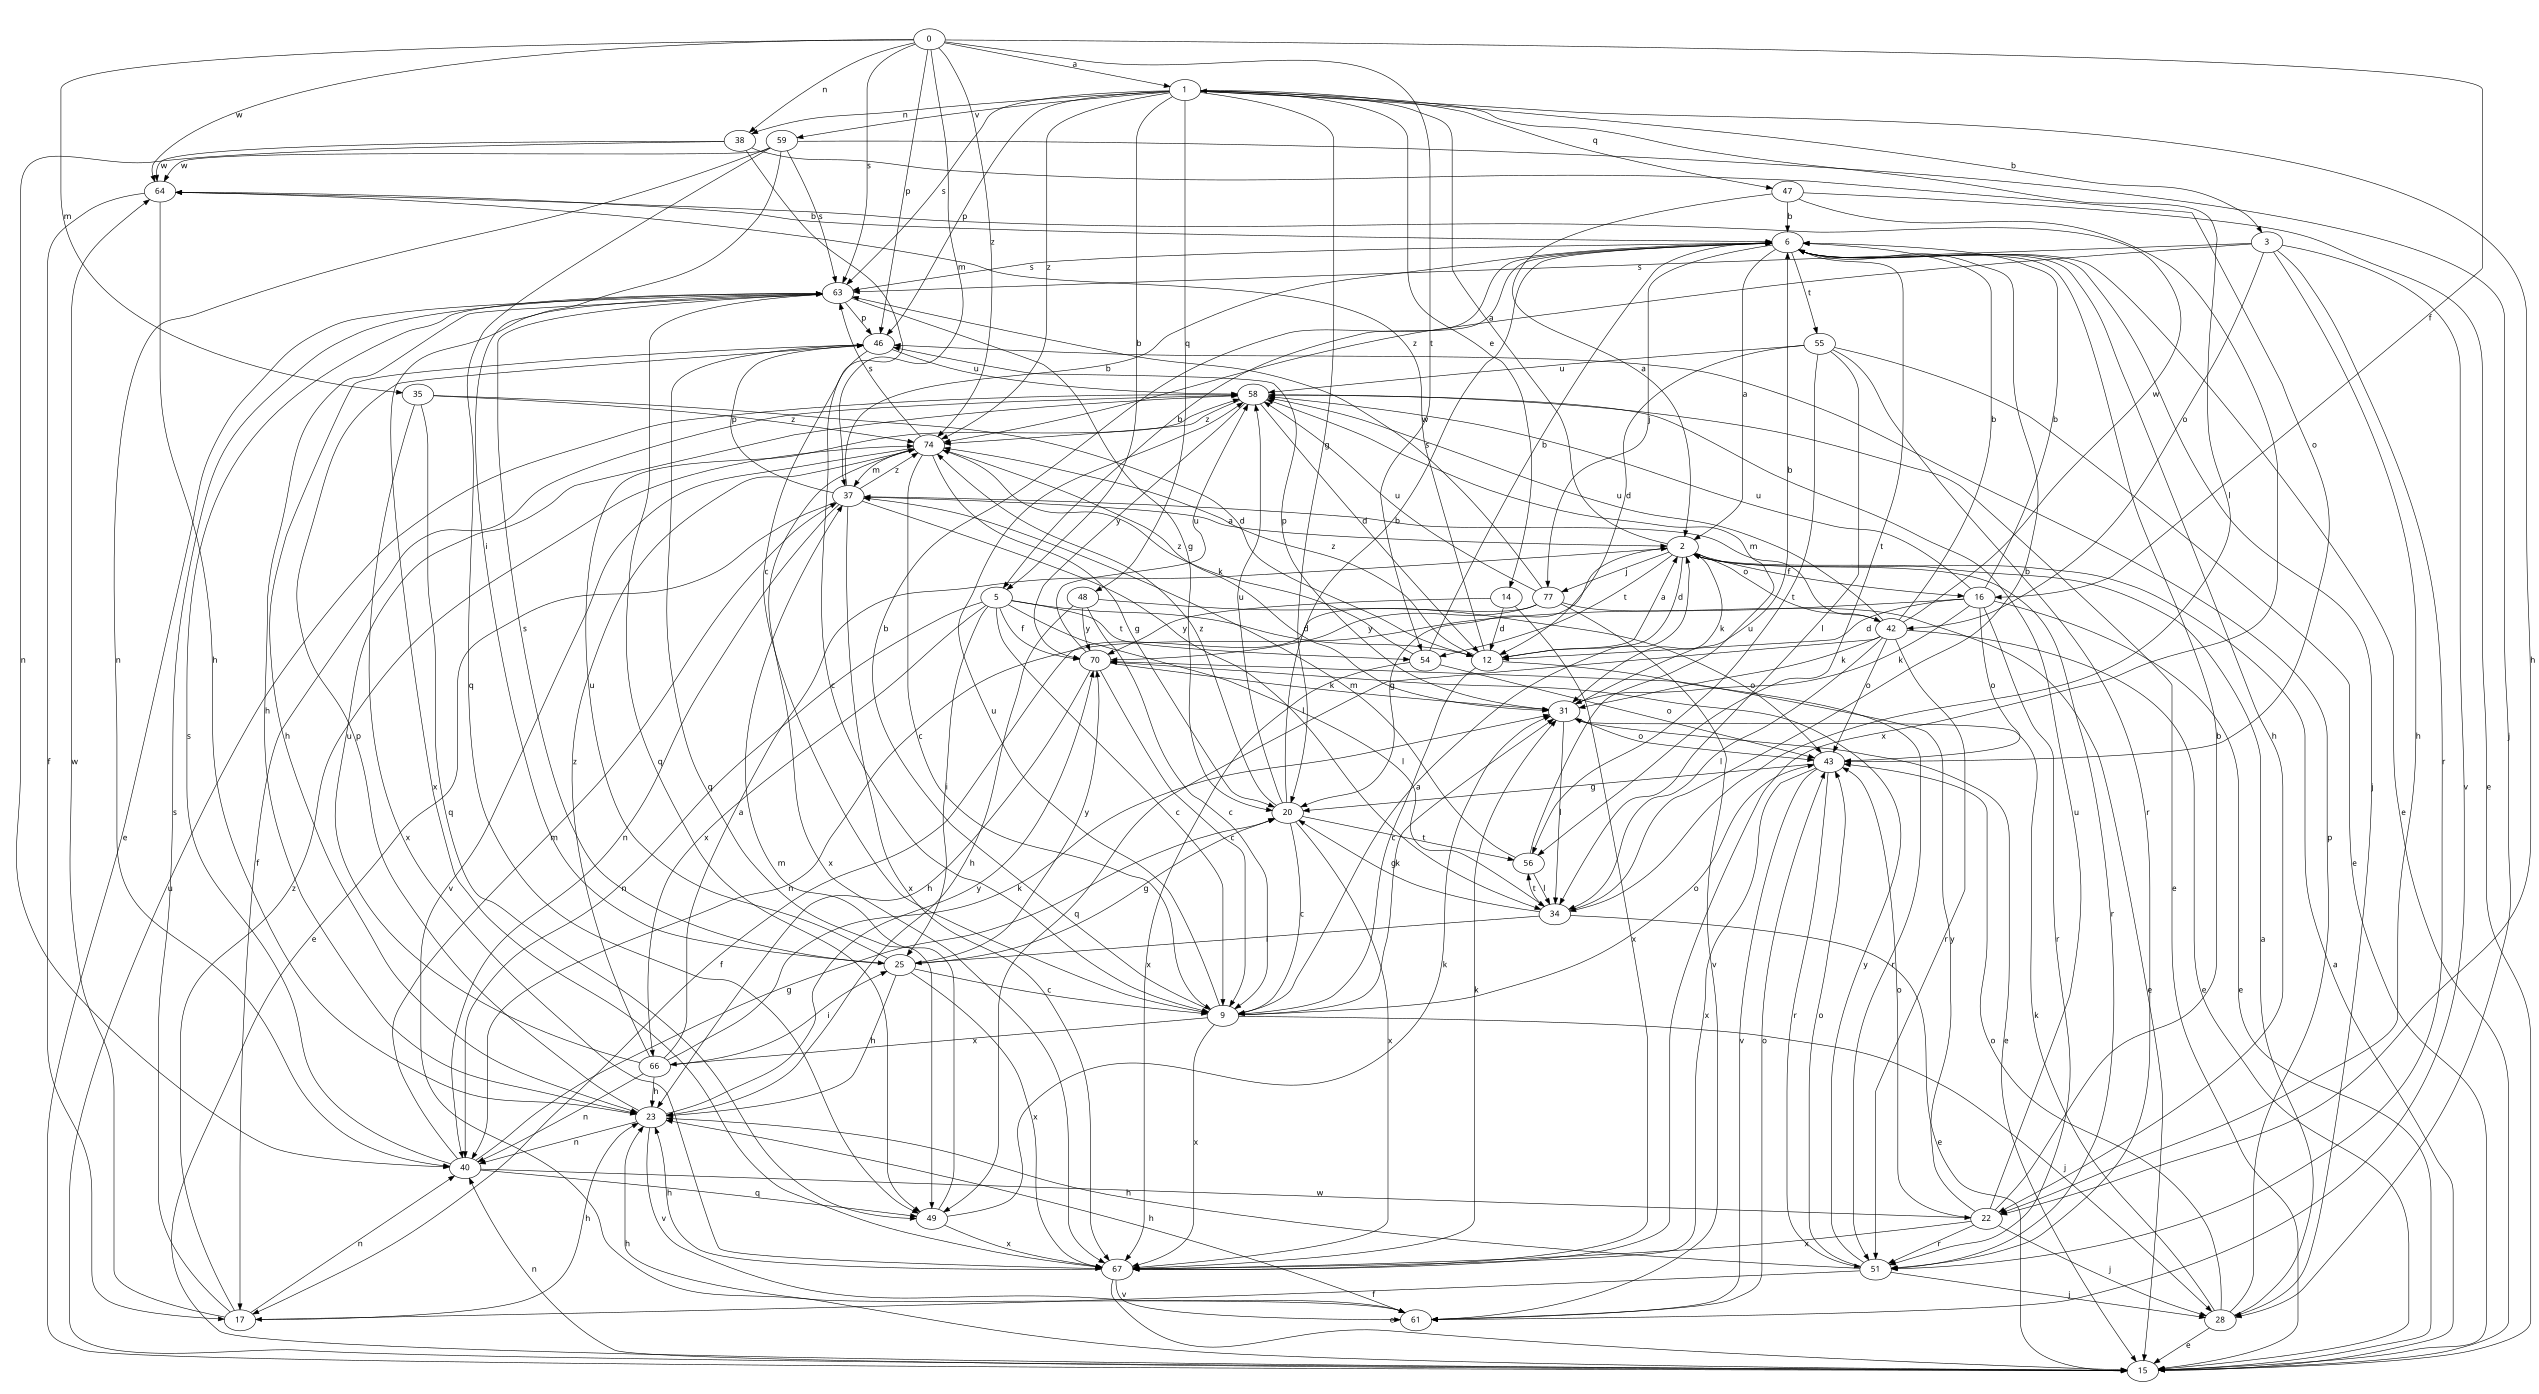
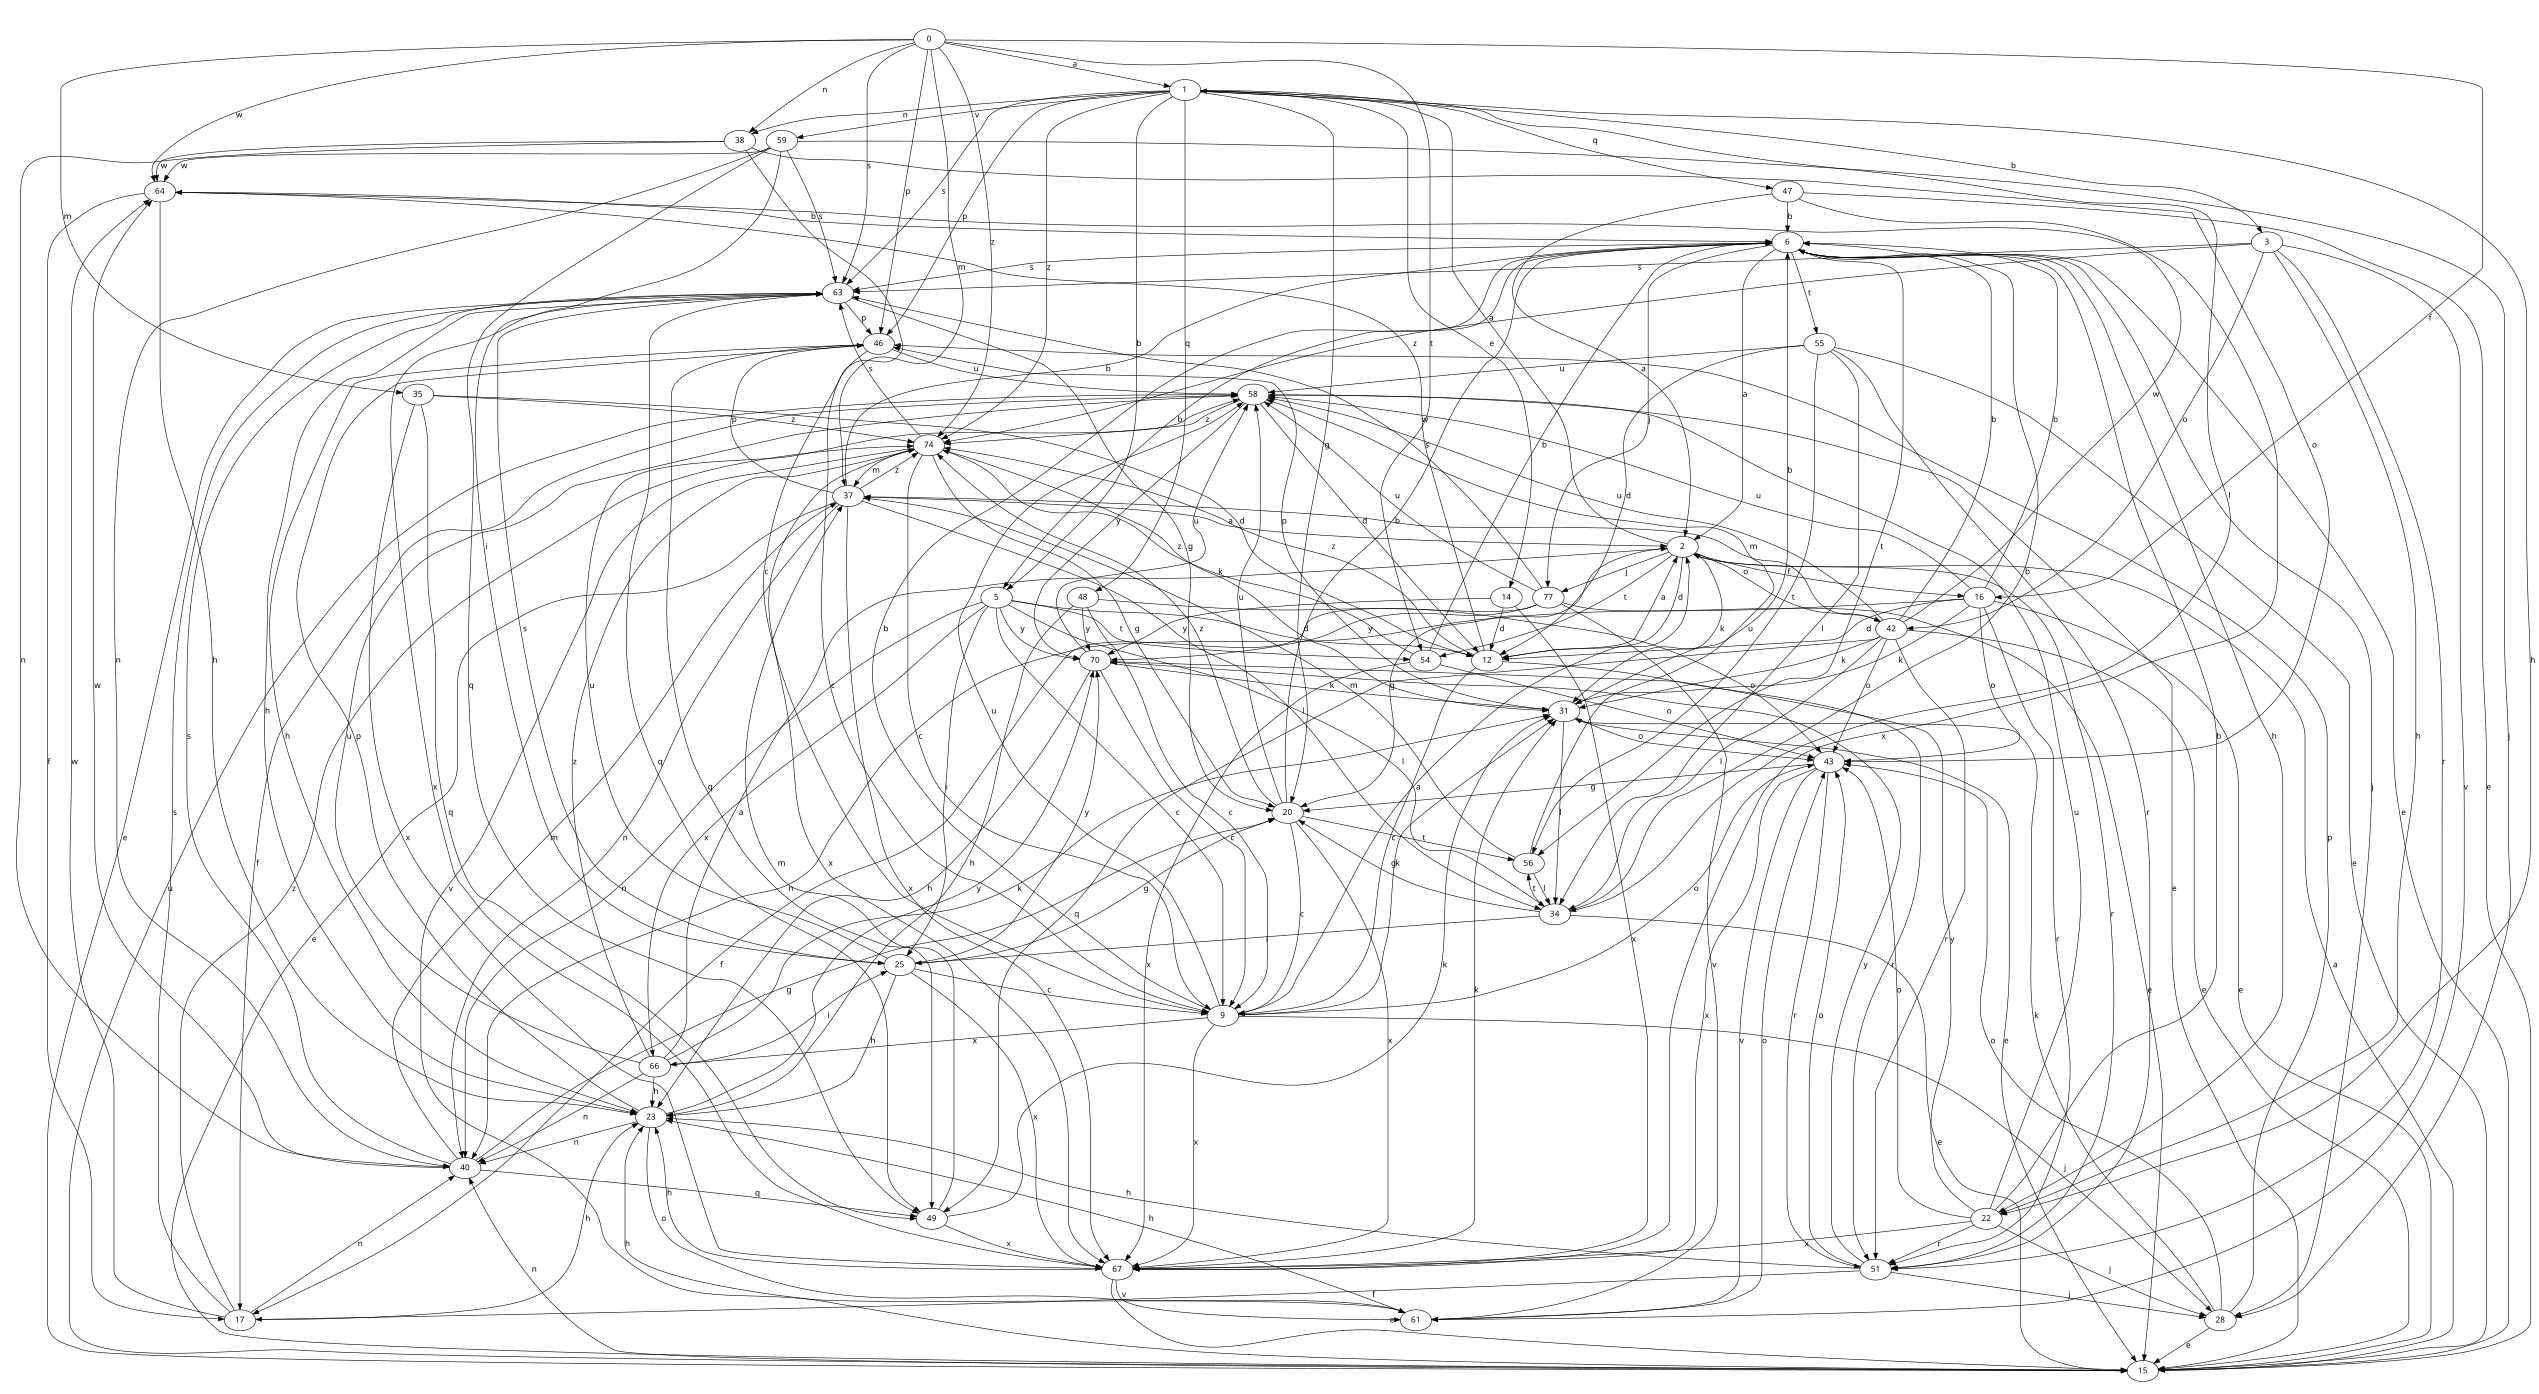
(1023, 629) -> (1023, 629)
(2254, 732) -> none
(1223, 1193) -> (95, 785)
(664, 1219) -> (664, 1219)
